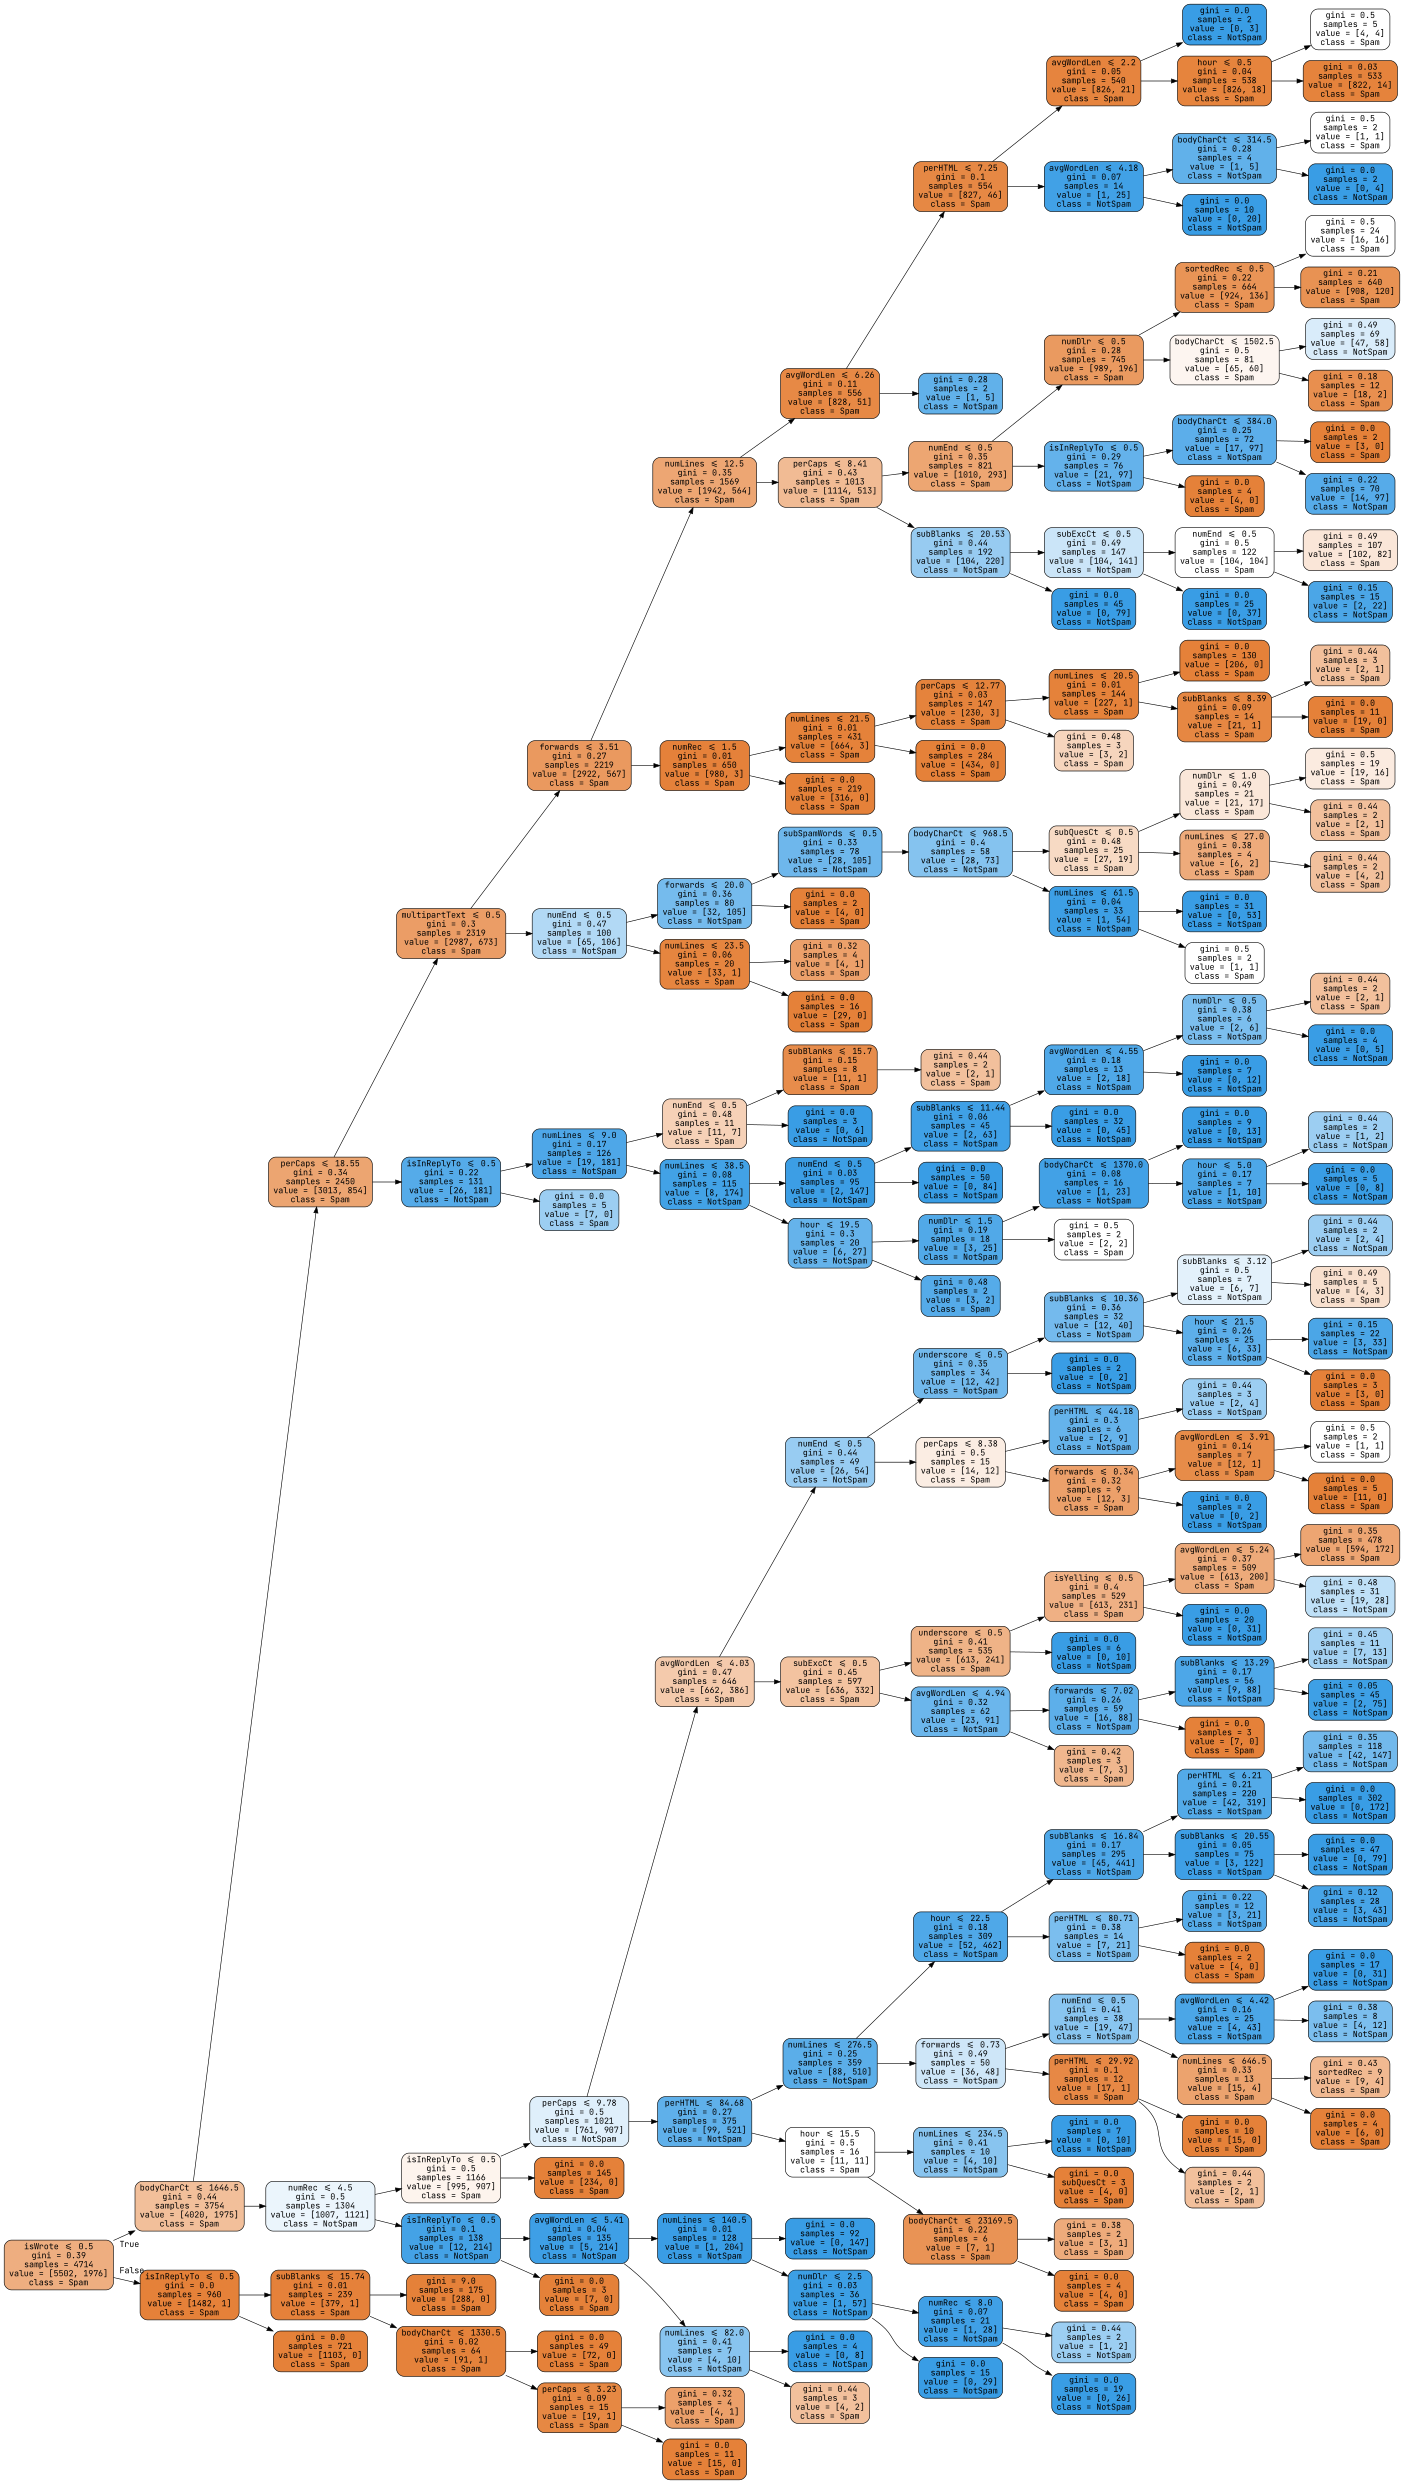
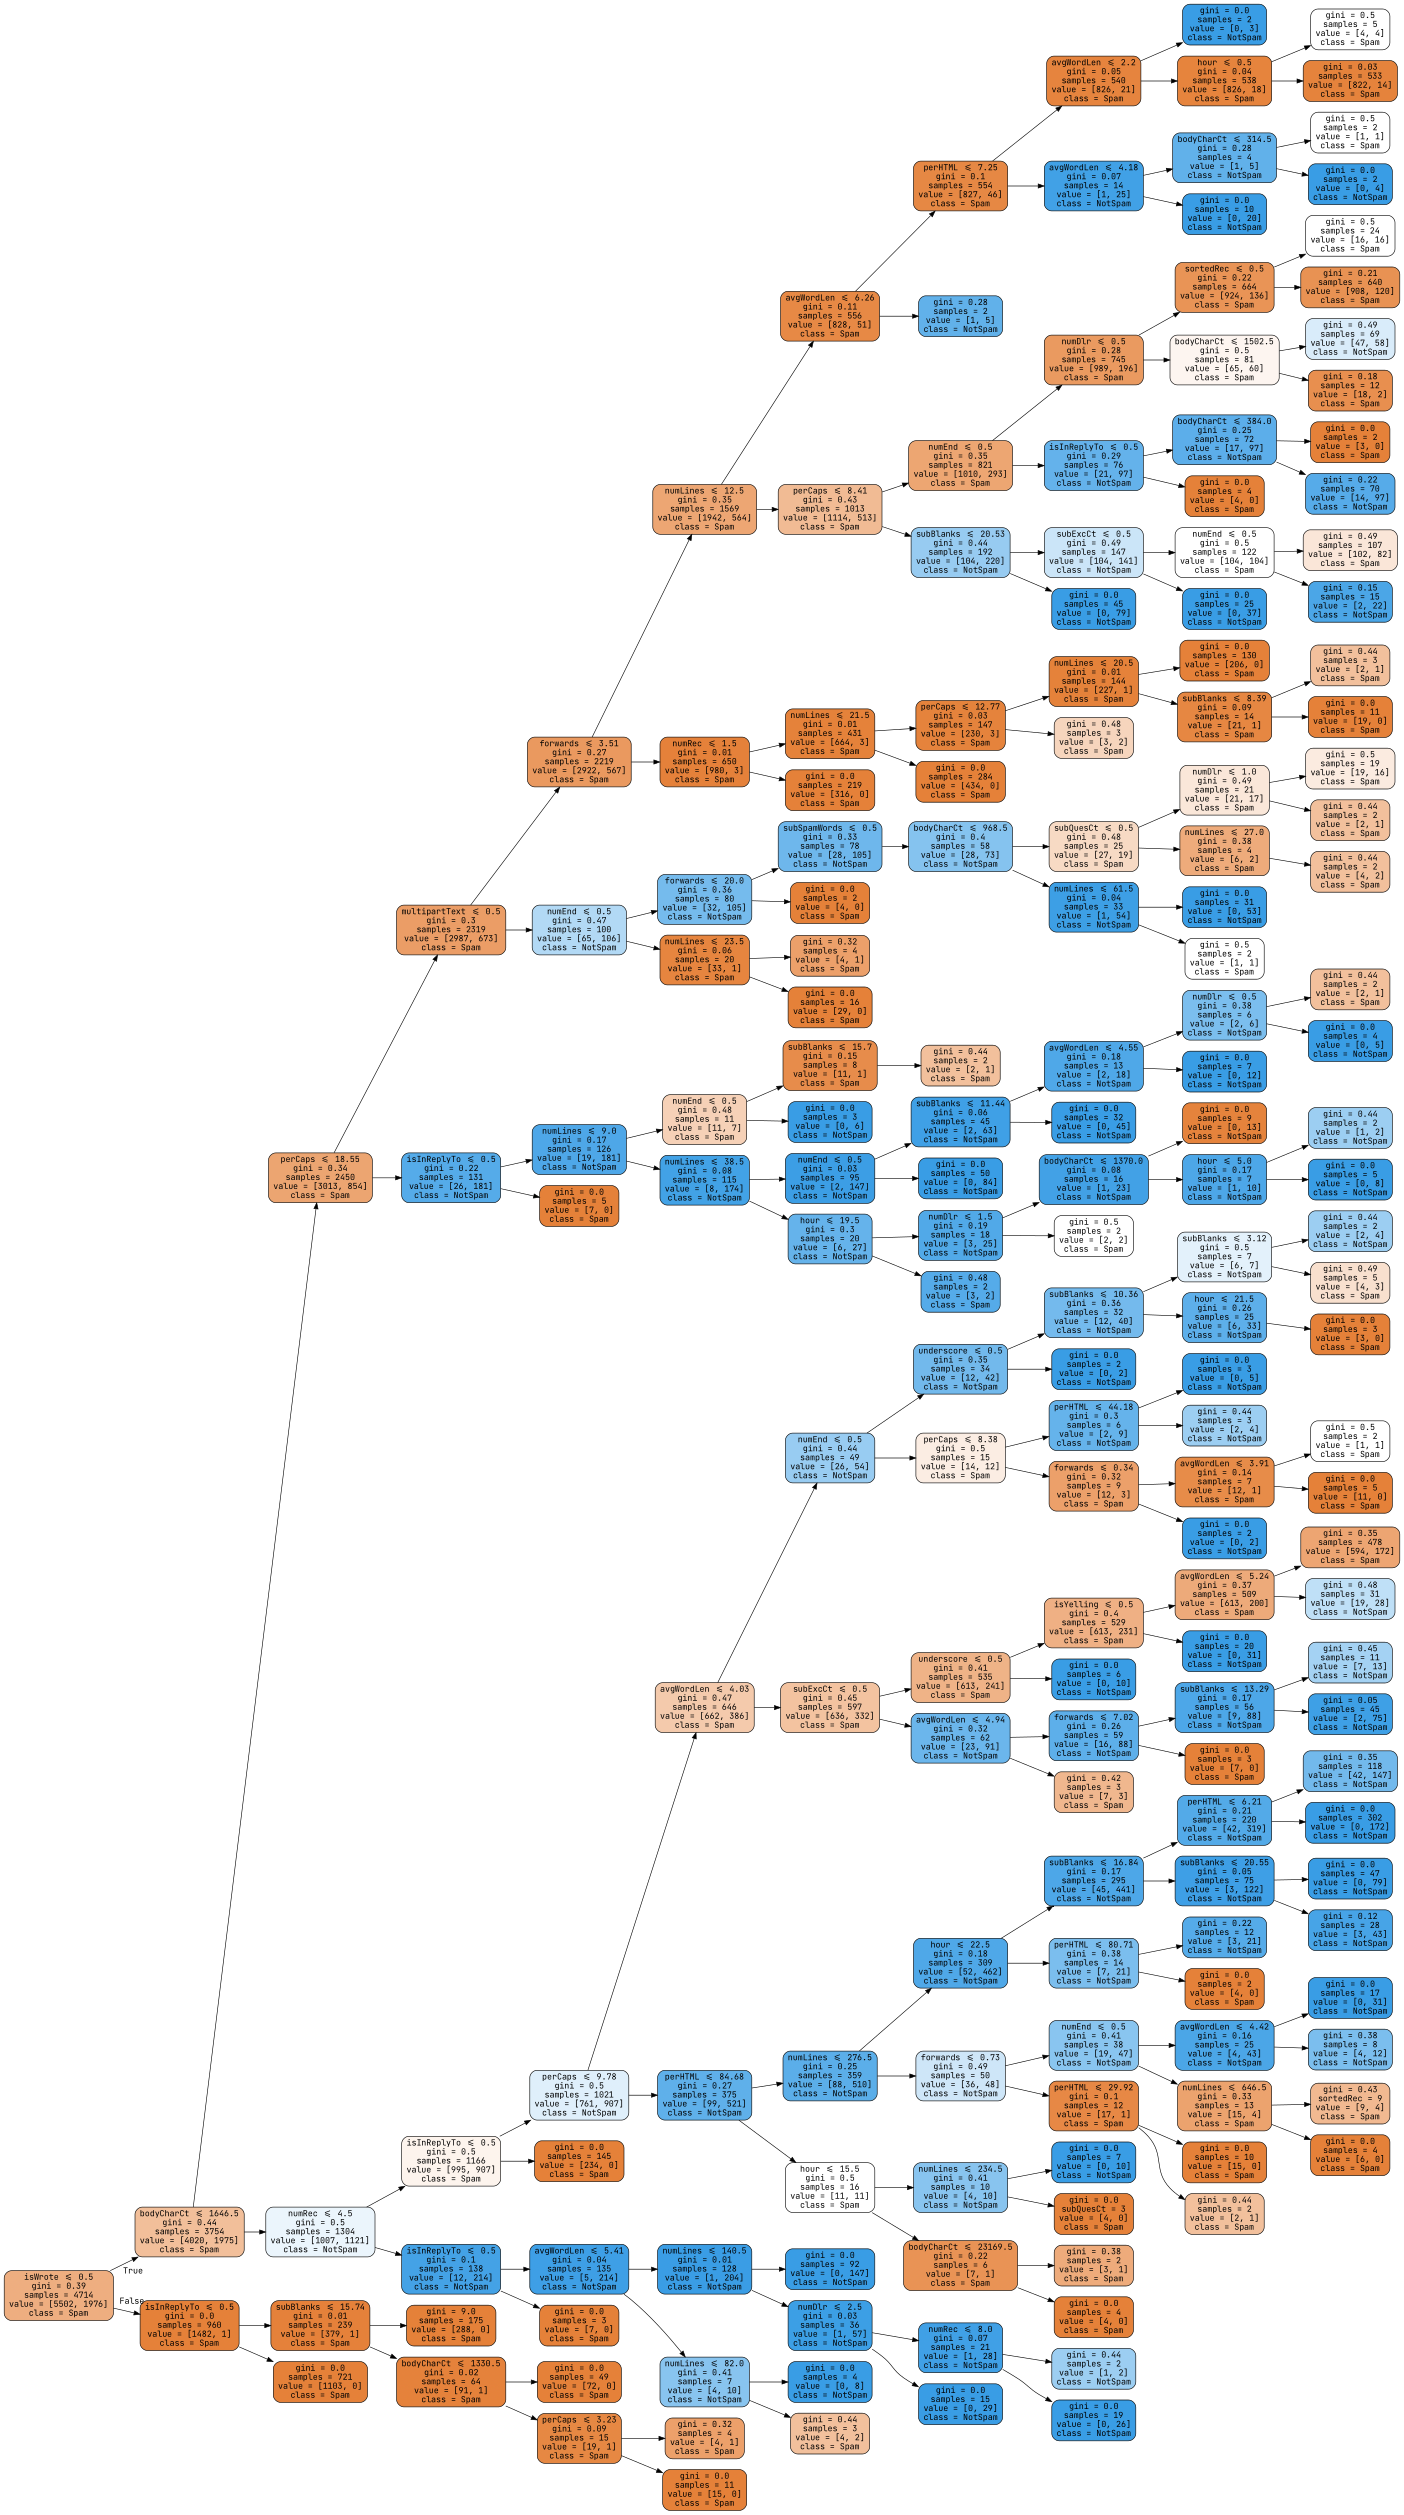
(1225, 1127) -> (1225, 1123)
(579, 1210) -> (579, 1206)
(1350, 1339) -> none
none -> (1225, 1374)
